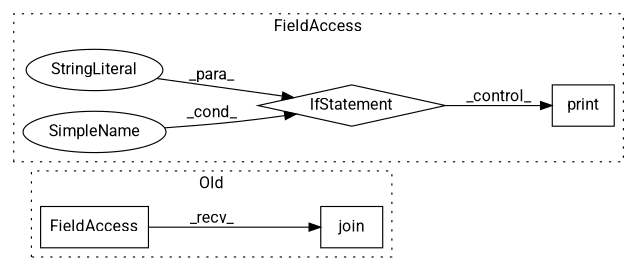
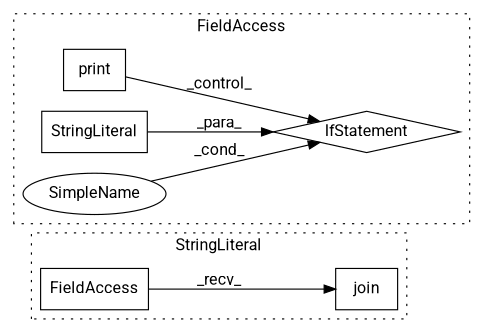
(95, 70) -> (95, 132)
(493, 106) -> (217, 98)
(212, 184) -> (219, 246)
